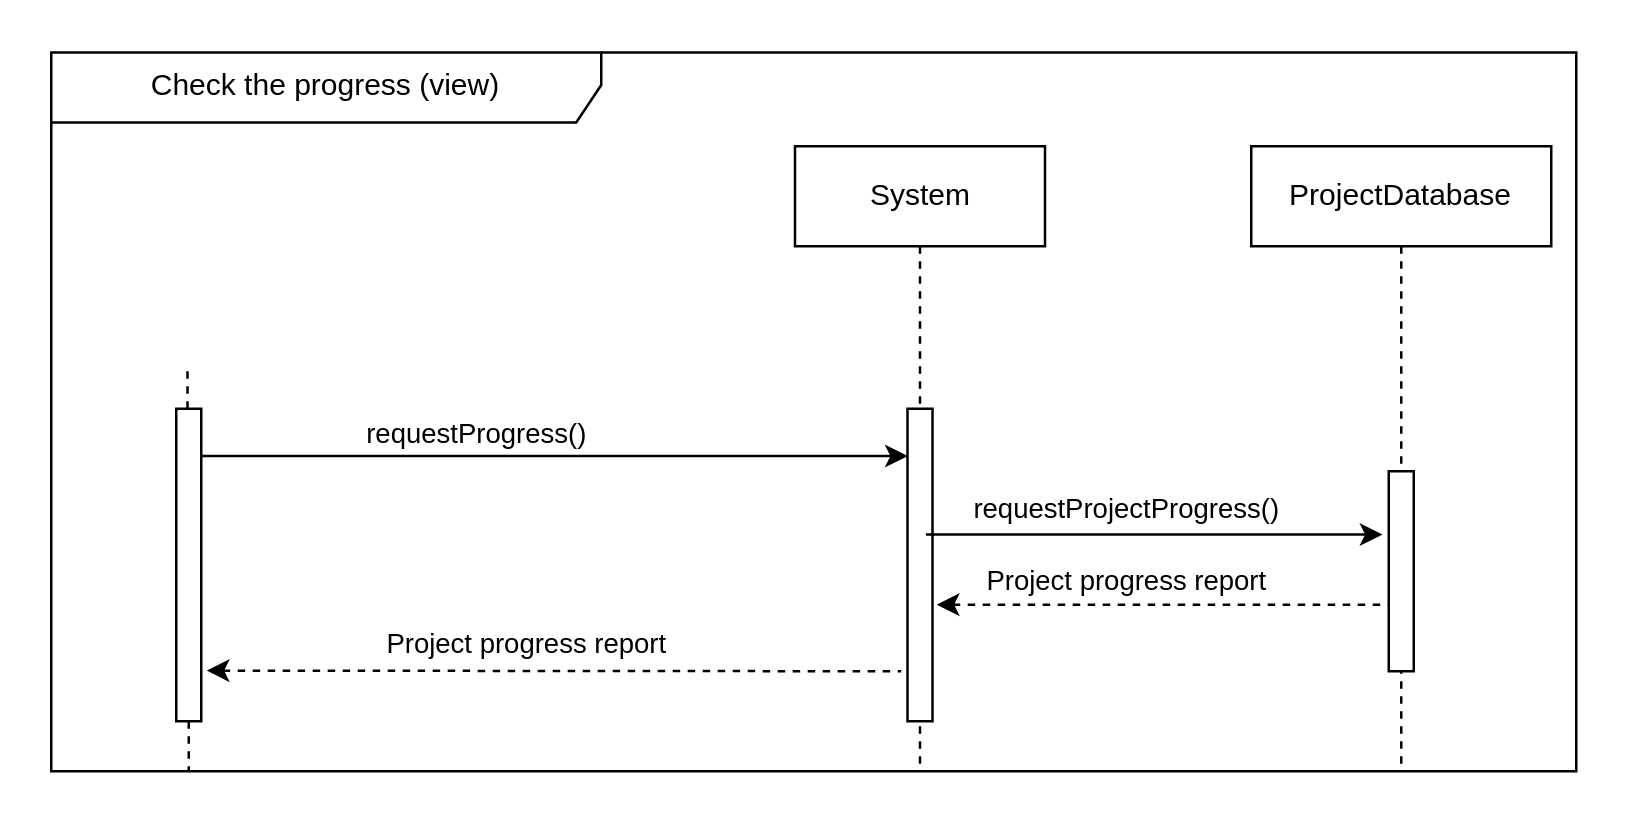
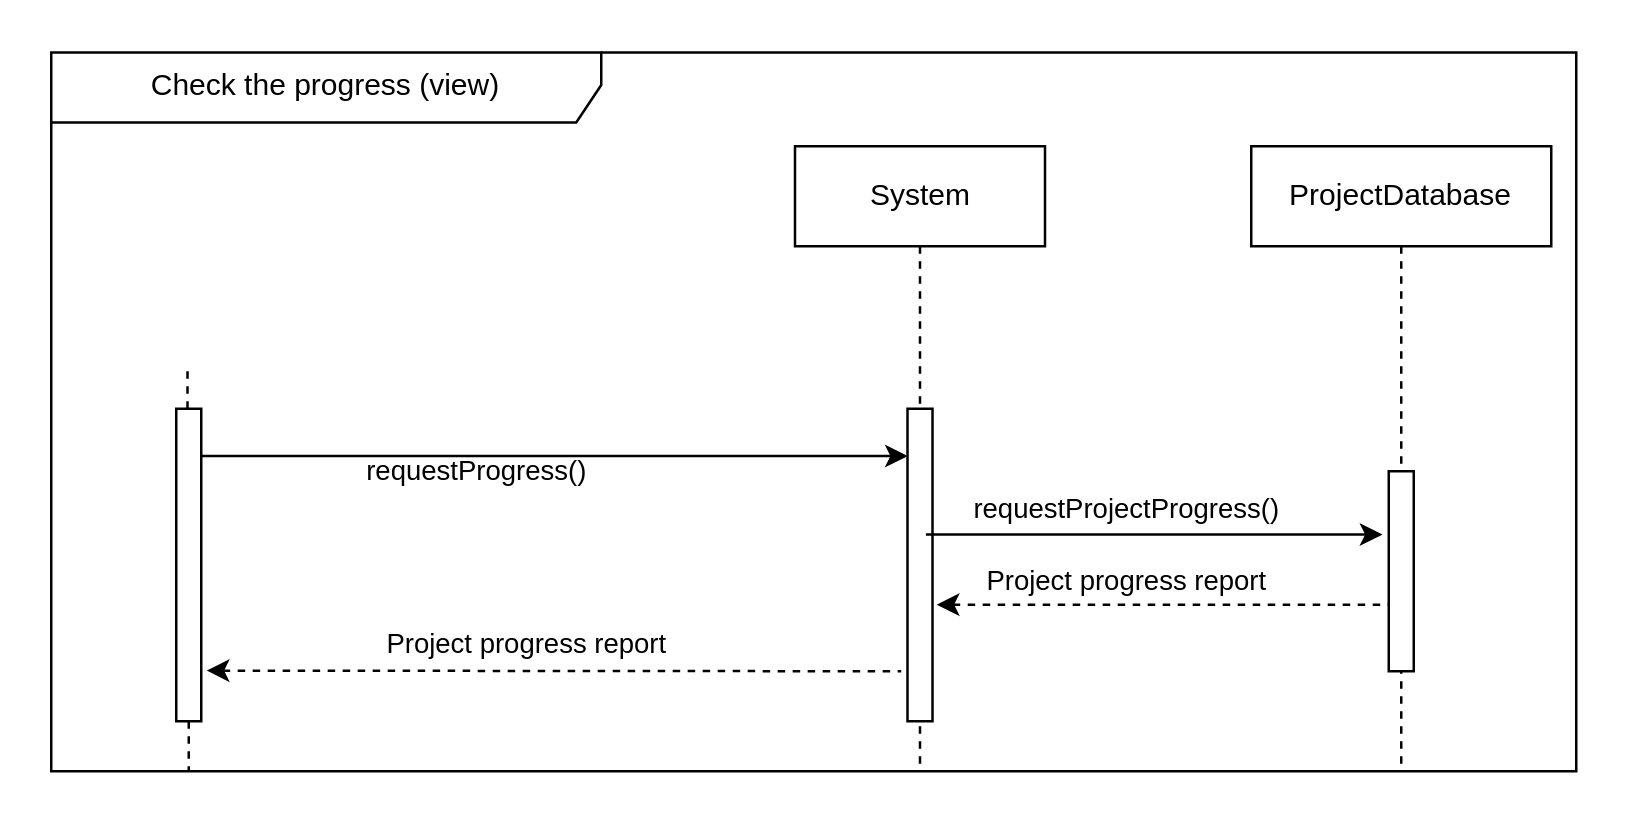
(476, 434) -> (476, 471)
